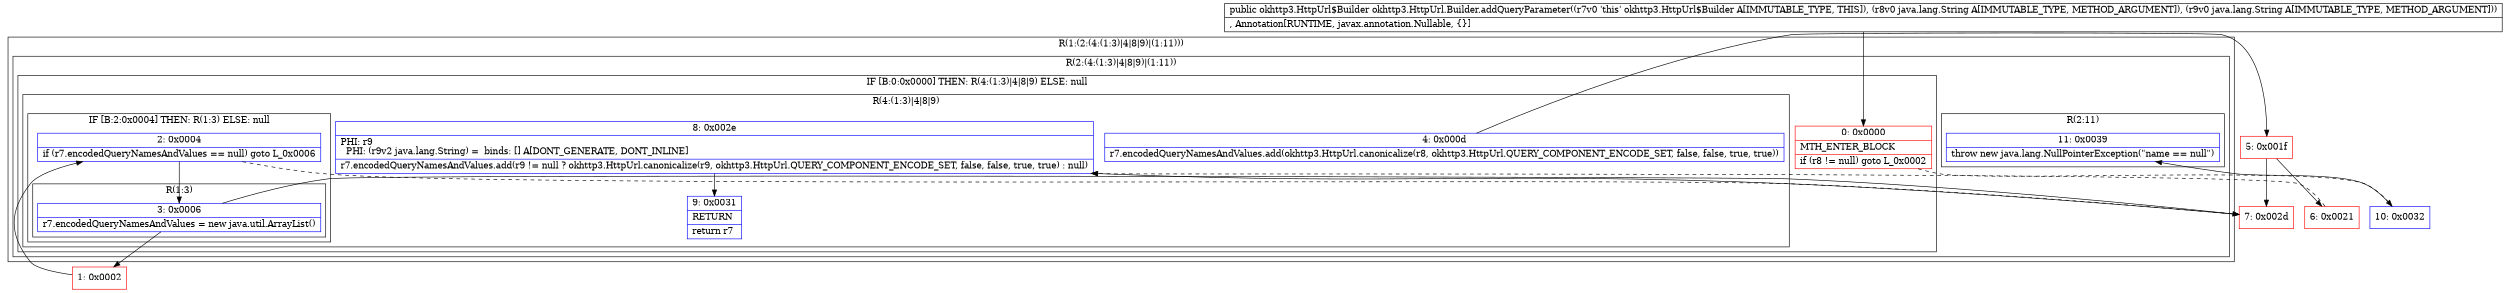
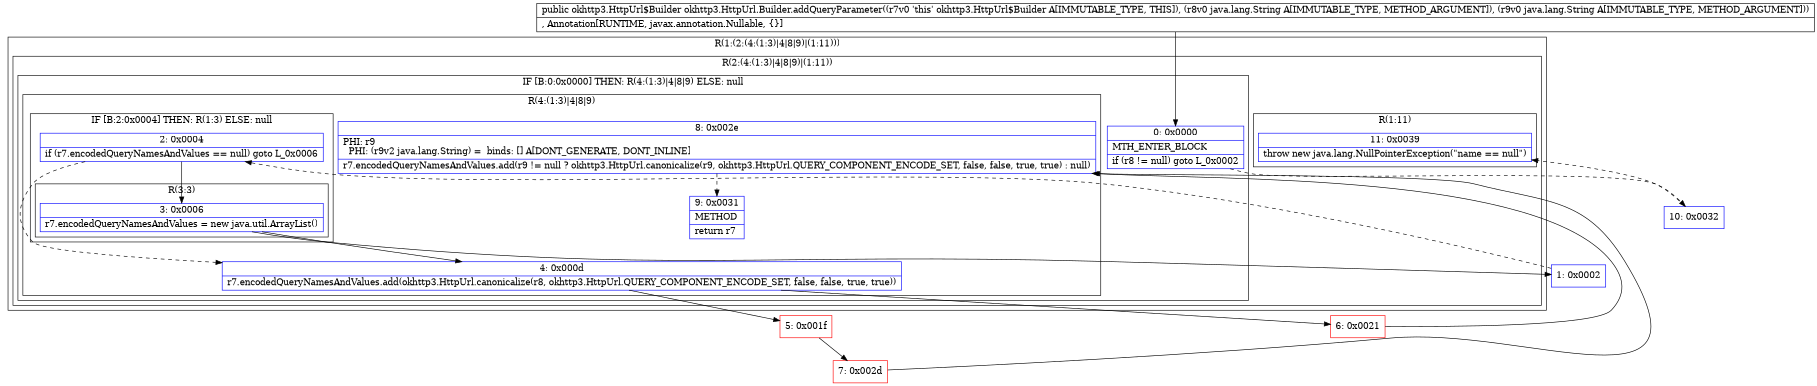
(2083, 121) -> (1395, 121)
(1863, 147) -> (1176, 147)
(2289, 172) -> (1175, 315)
(1747, 175) -> (1503, 208)
(2281, 175) -> (1616, 173)
(1076, 176) -> (383, 250)
(35, 180) -> (905, 177)
(1238, 182) -> (63, 250)
(714, 185) -> (717, 182)
(179, 191) -> (182, 191)
(712, 217) -> (716, 217)
(100, 278) -> (1579, 276)
